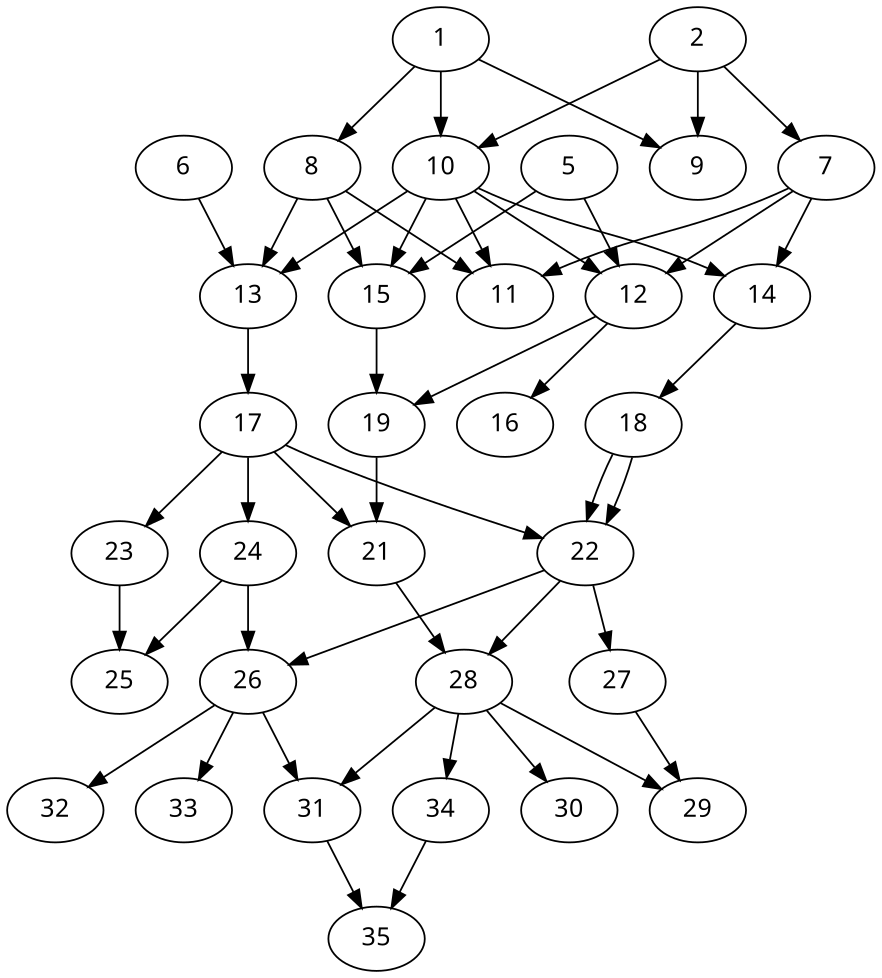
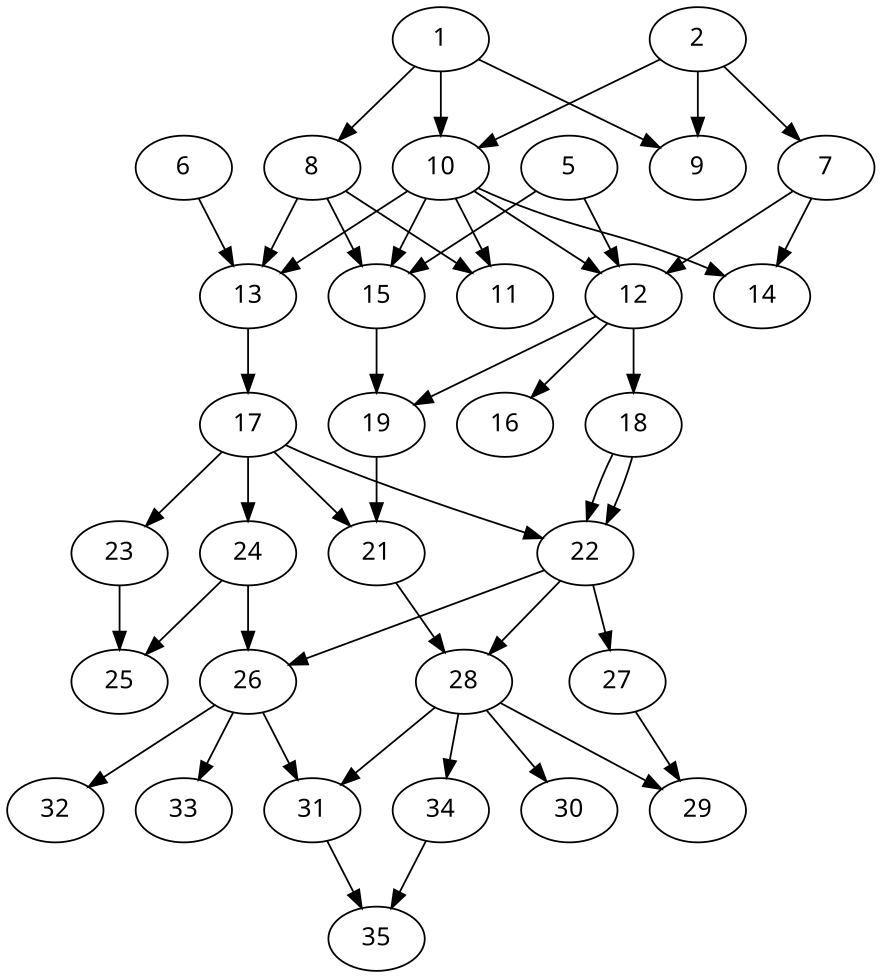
(674, 230) -> none
(704, 354) -> (634, 352)
